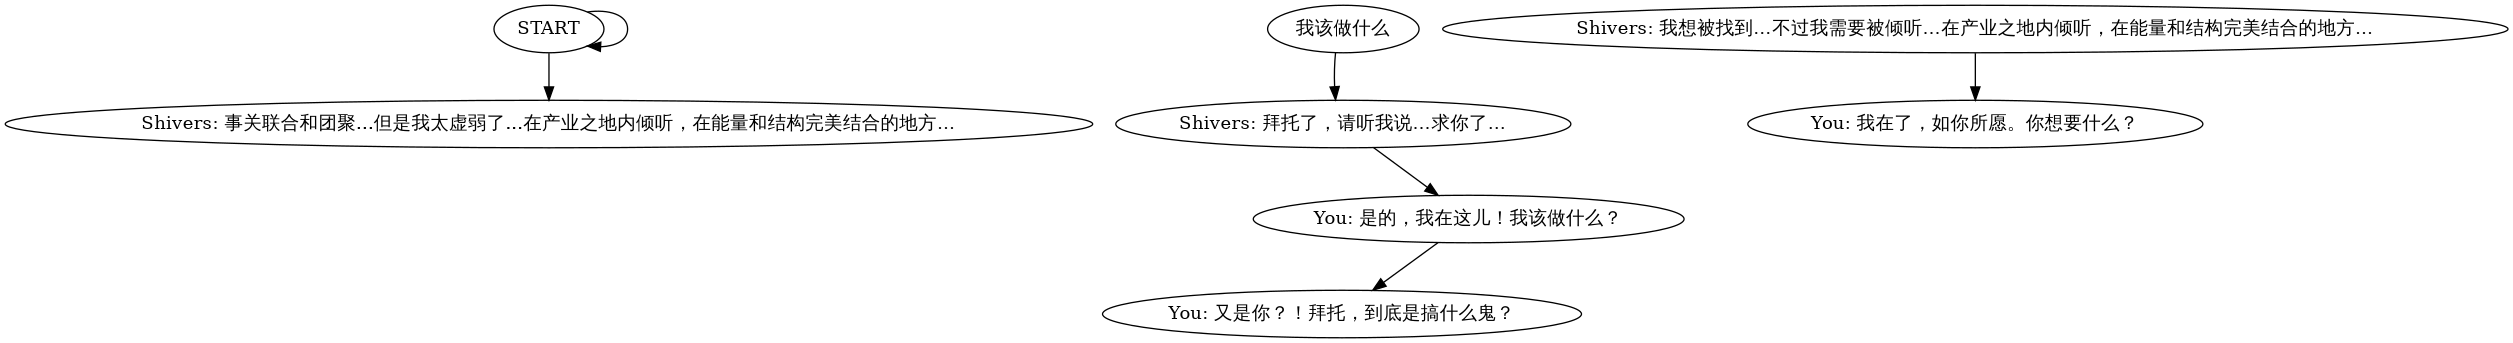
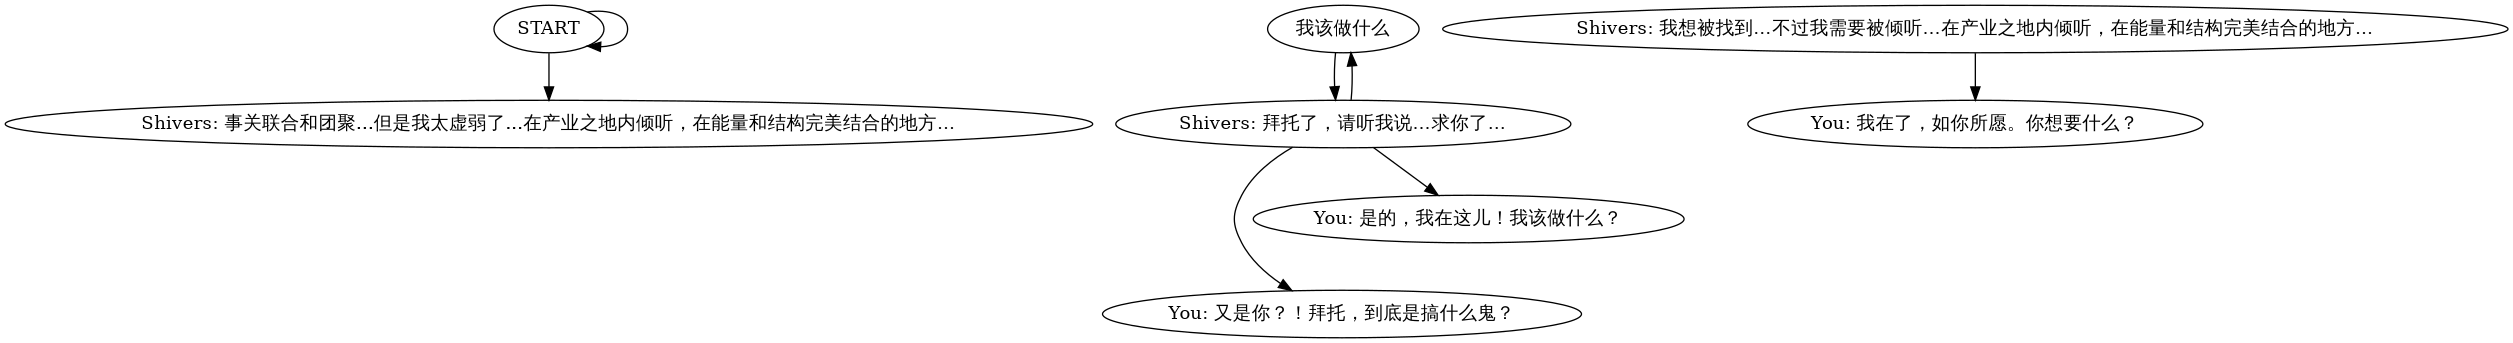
none -> (1352, 83)
(1411, 263) -> (1235, 212)
